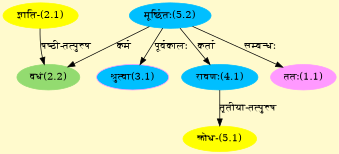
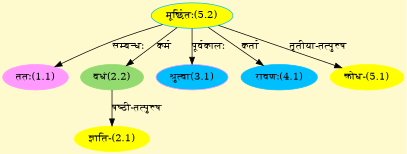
(170, 16) -> (192, 16)
(40, 43) -> (112, 104)
(220, 104) -> (277, 45)
